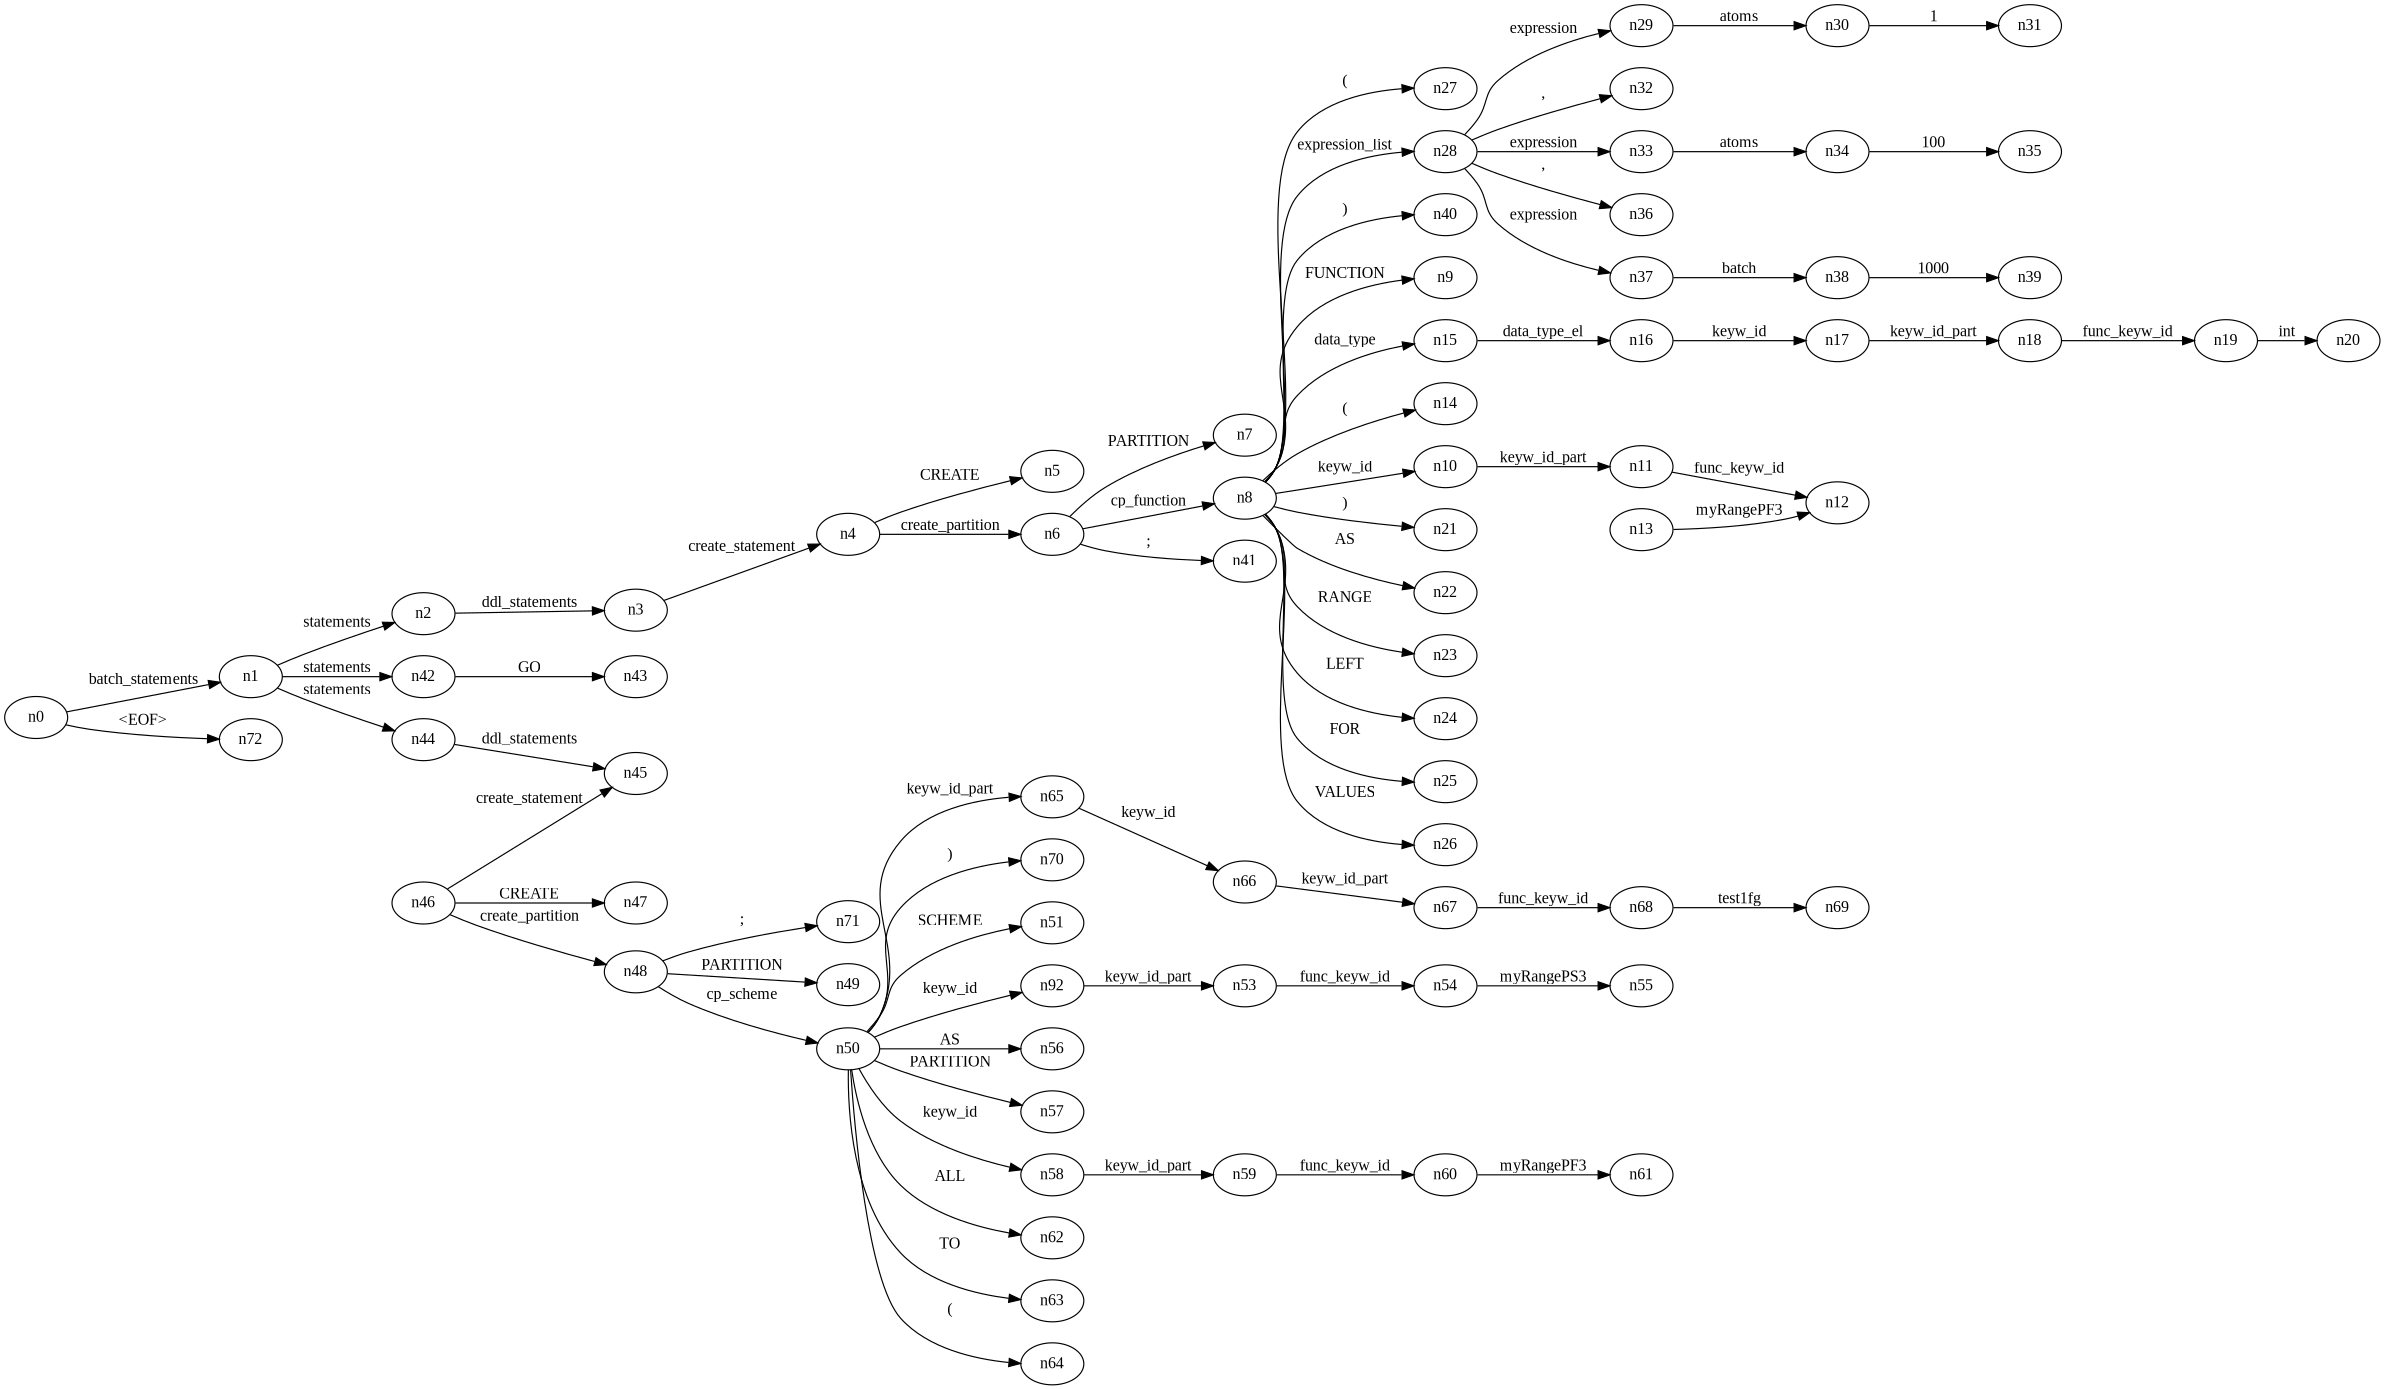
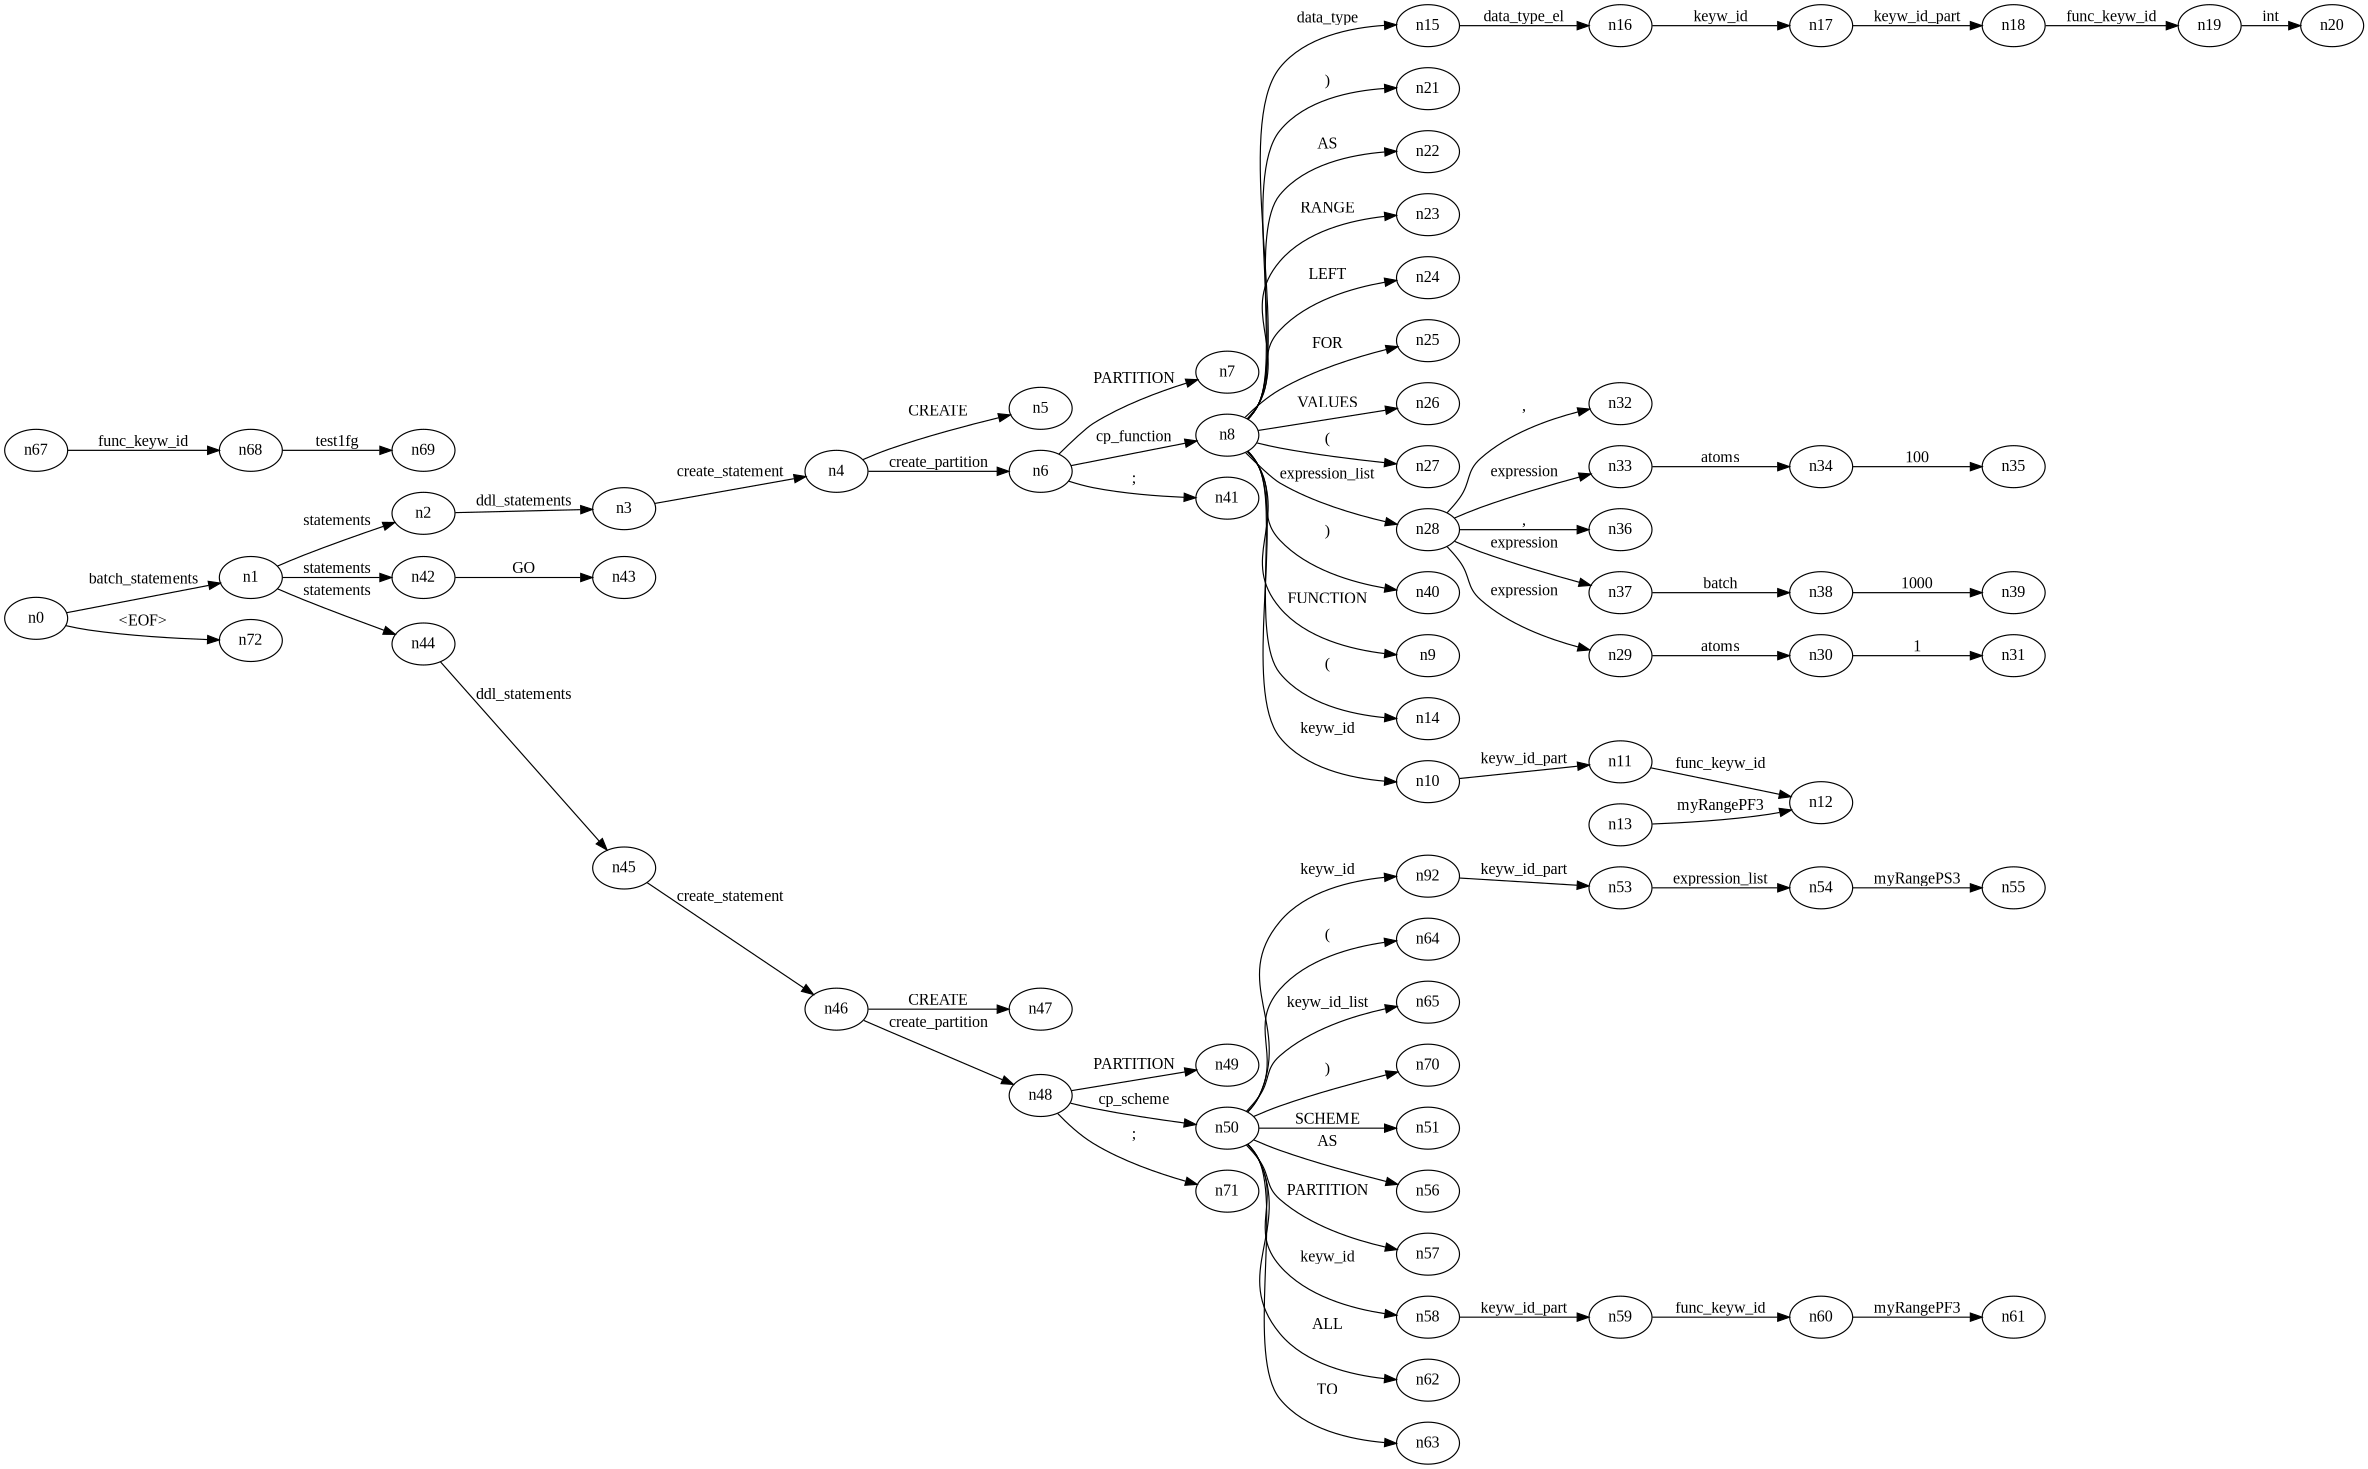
(950, 789) -> (1328, 1003)
(525, 841) -> (725, 935)
(1245, 882) -> none
(1345, 977) -> (1721, 879)
